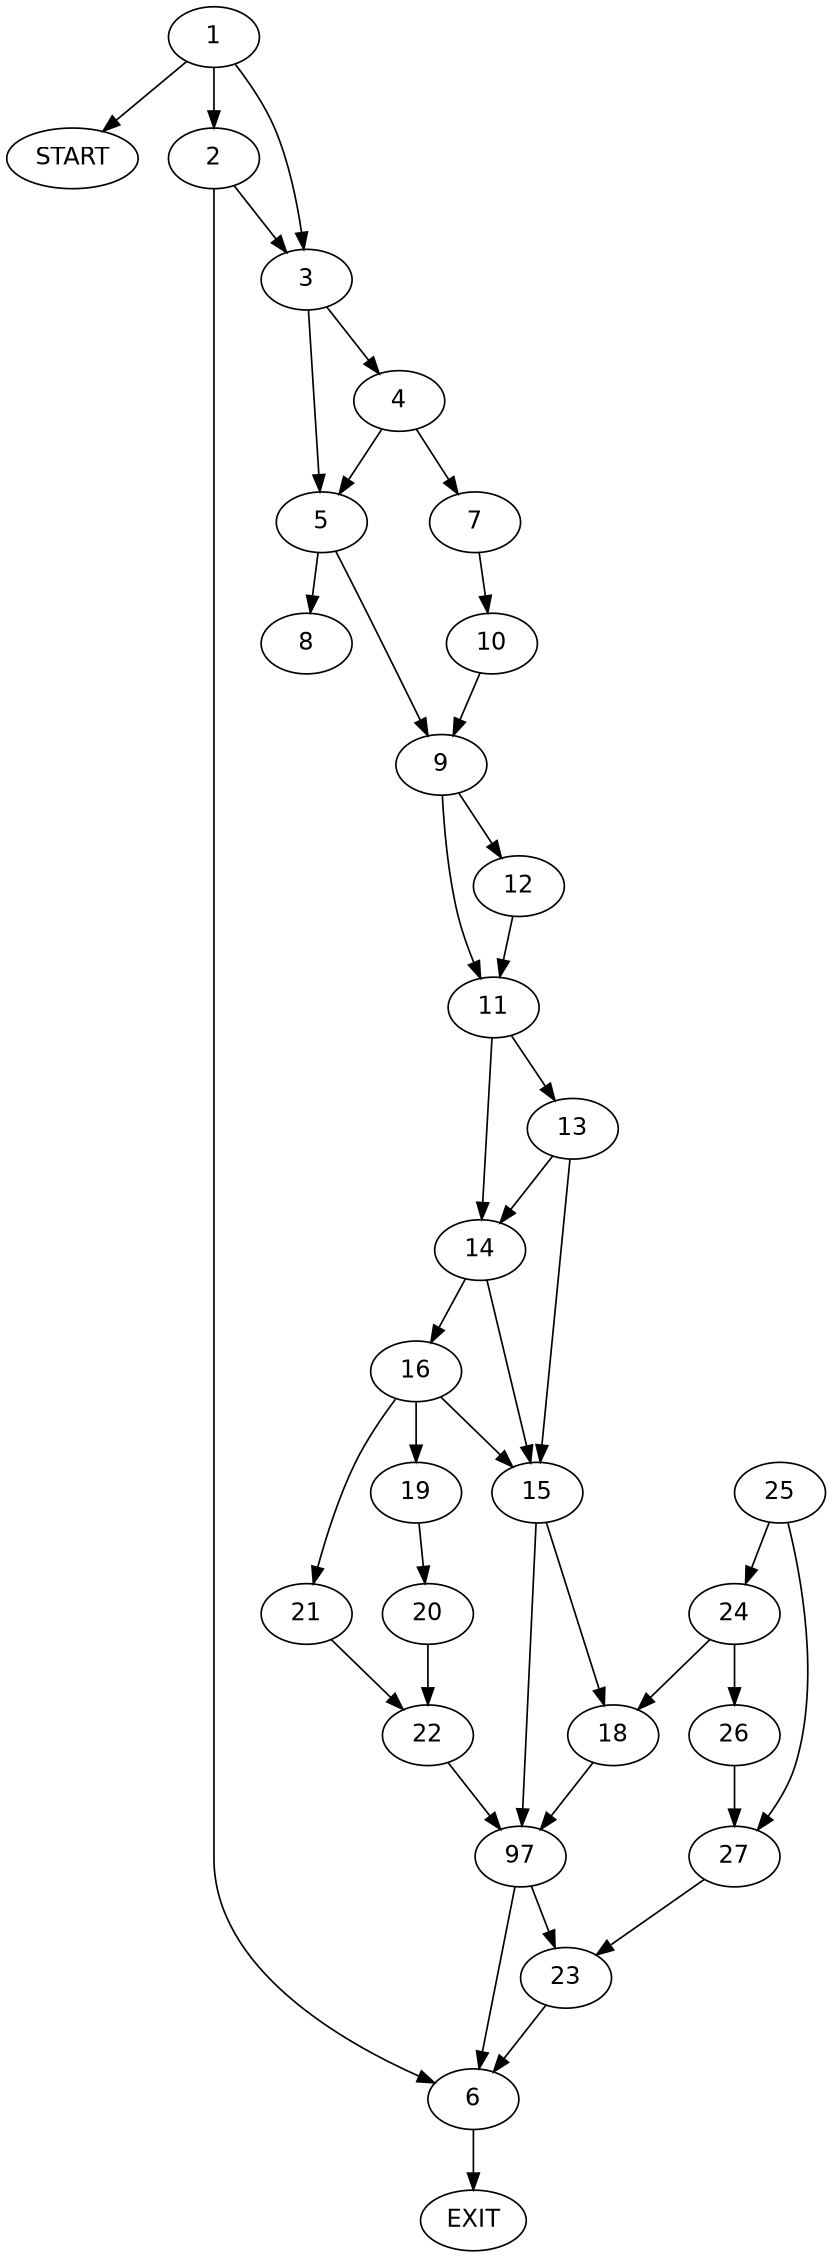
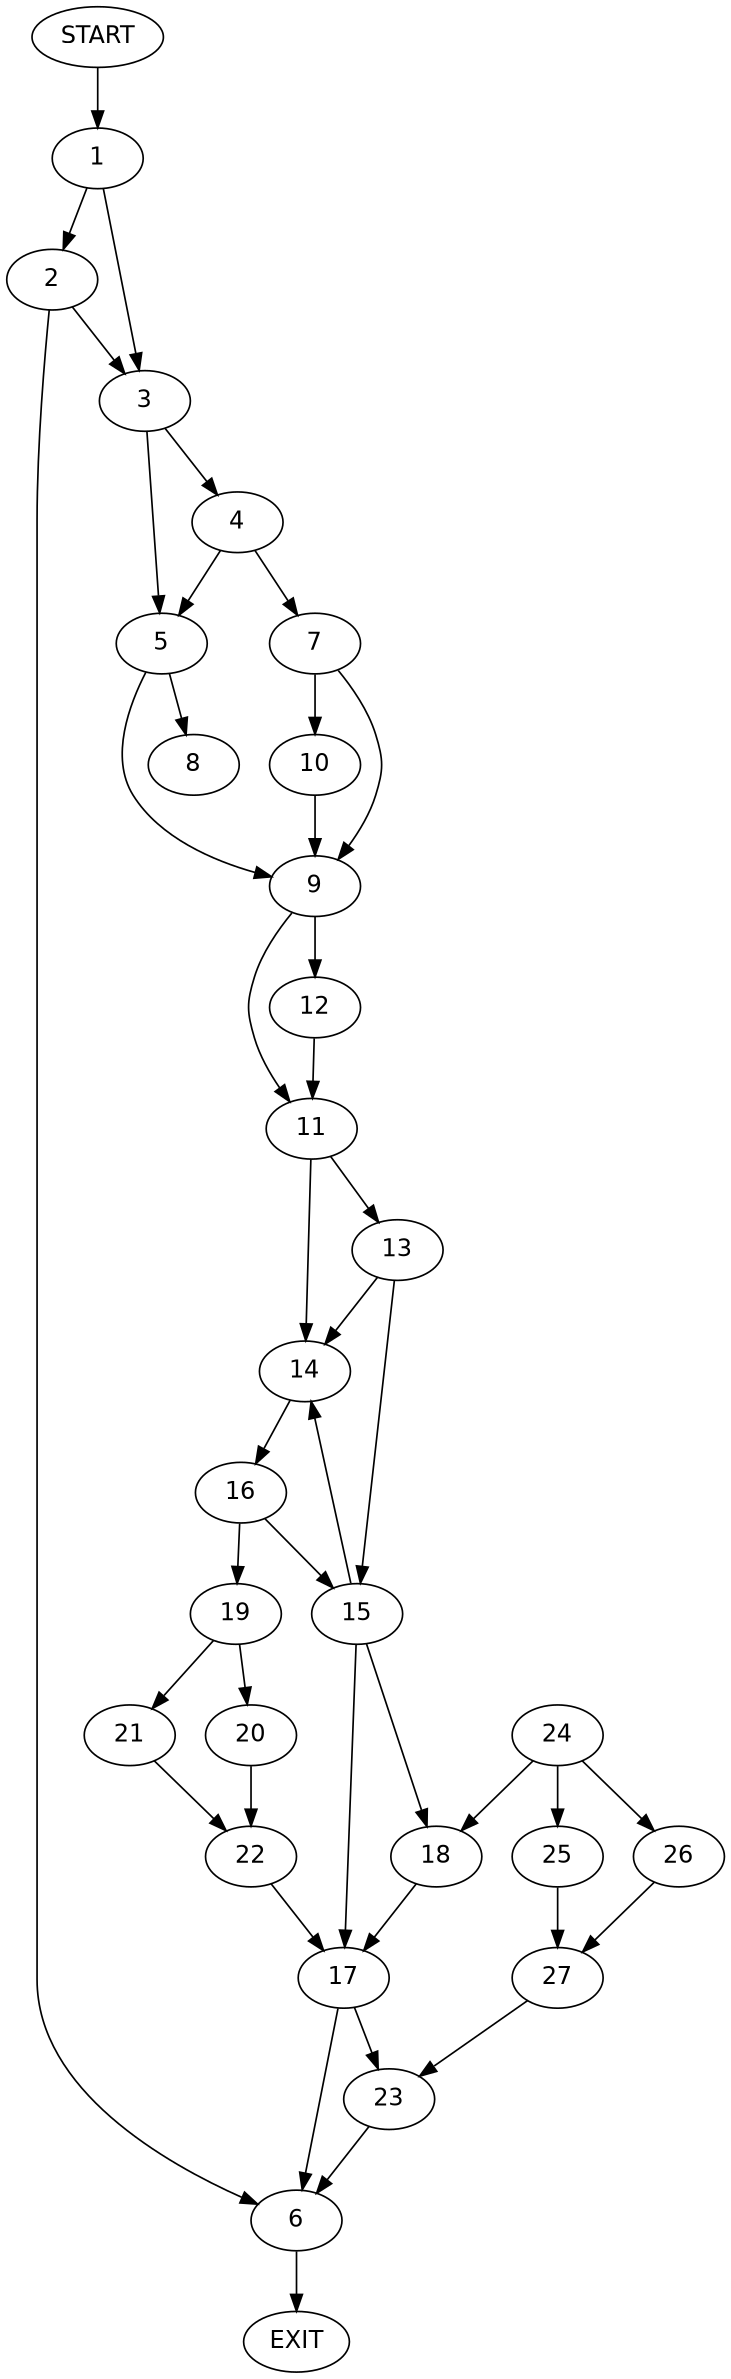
(151, 91) -> (98, 89)
none -> (381, 756)
(507, 1363) -> (333, 1501)
(348, 1479) -> (189, 1668)
(760, 1545) -> (558, 1788)
(521, 1857) -> (344, 1978)
